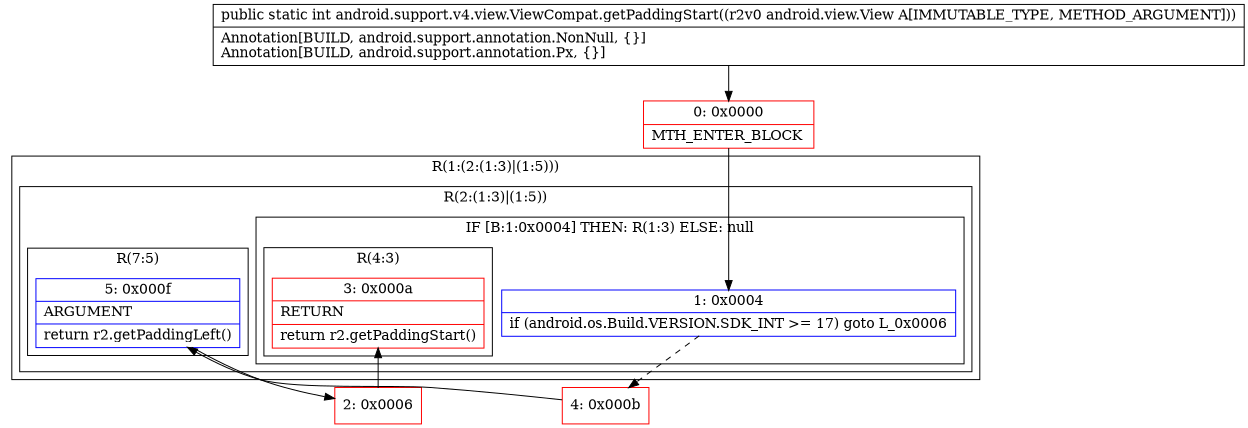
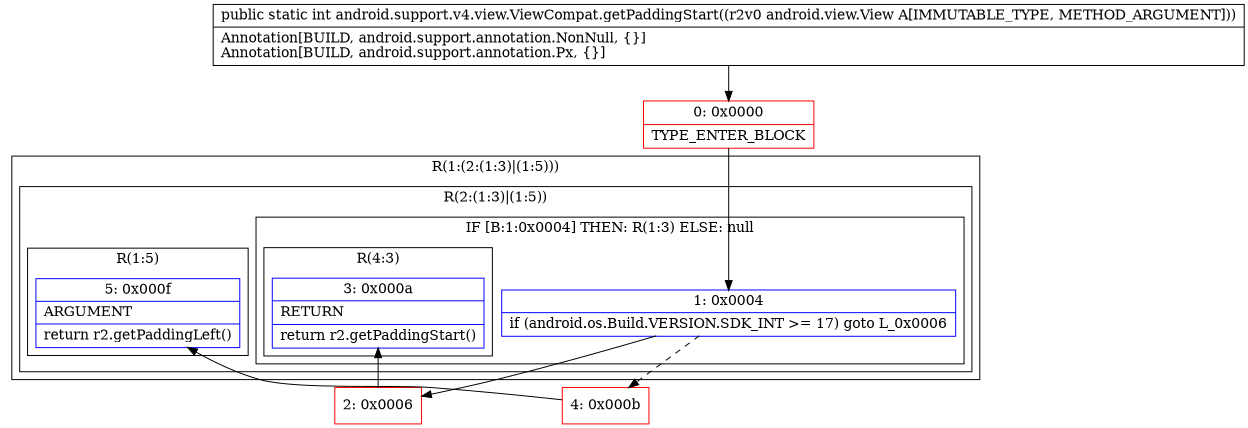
(727, 136) -> (729, 136)
(138, 259) -> (138, 259)
(378, 313) -> (378, 313)
(256, 378) -> (584, 357)
